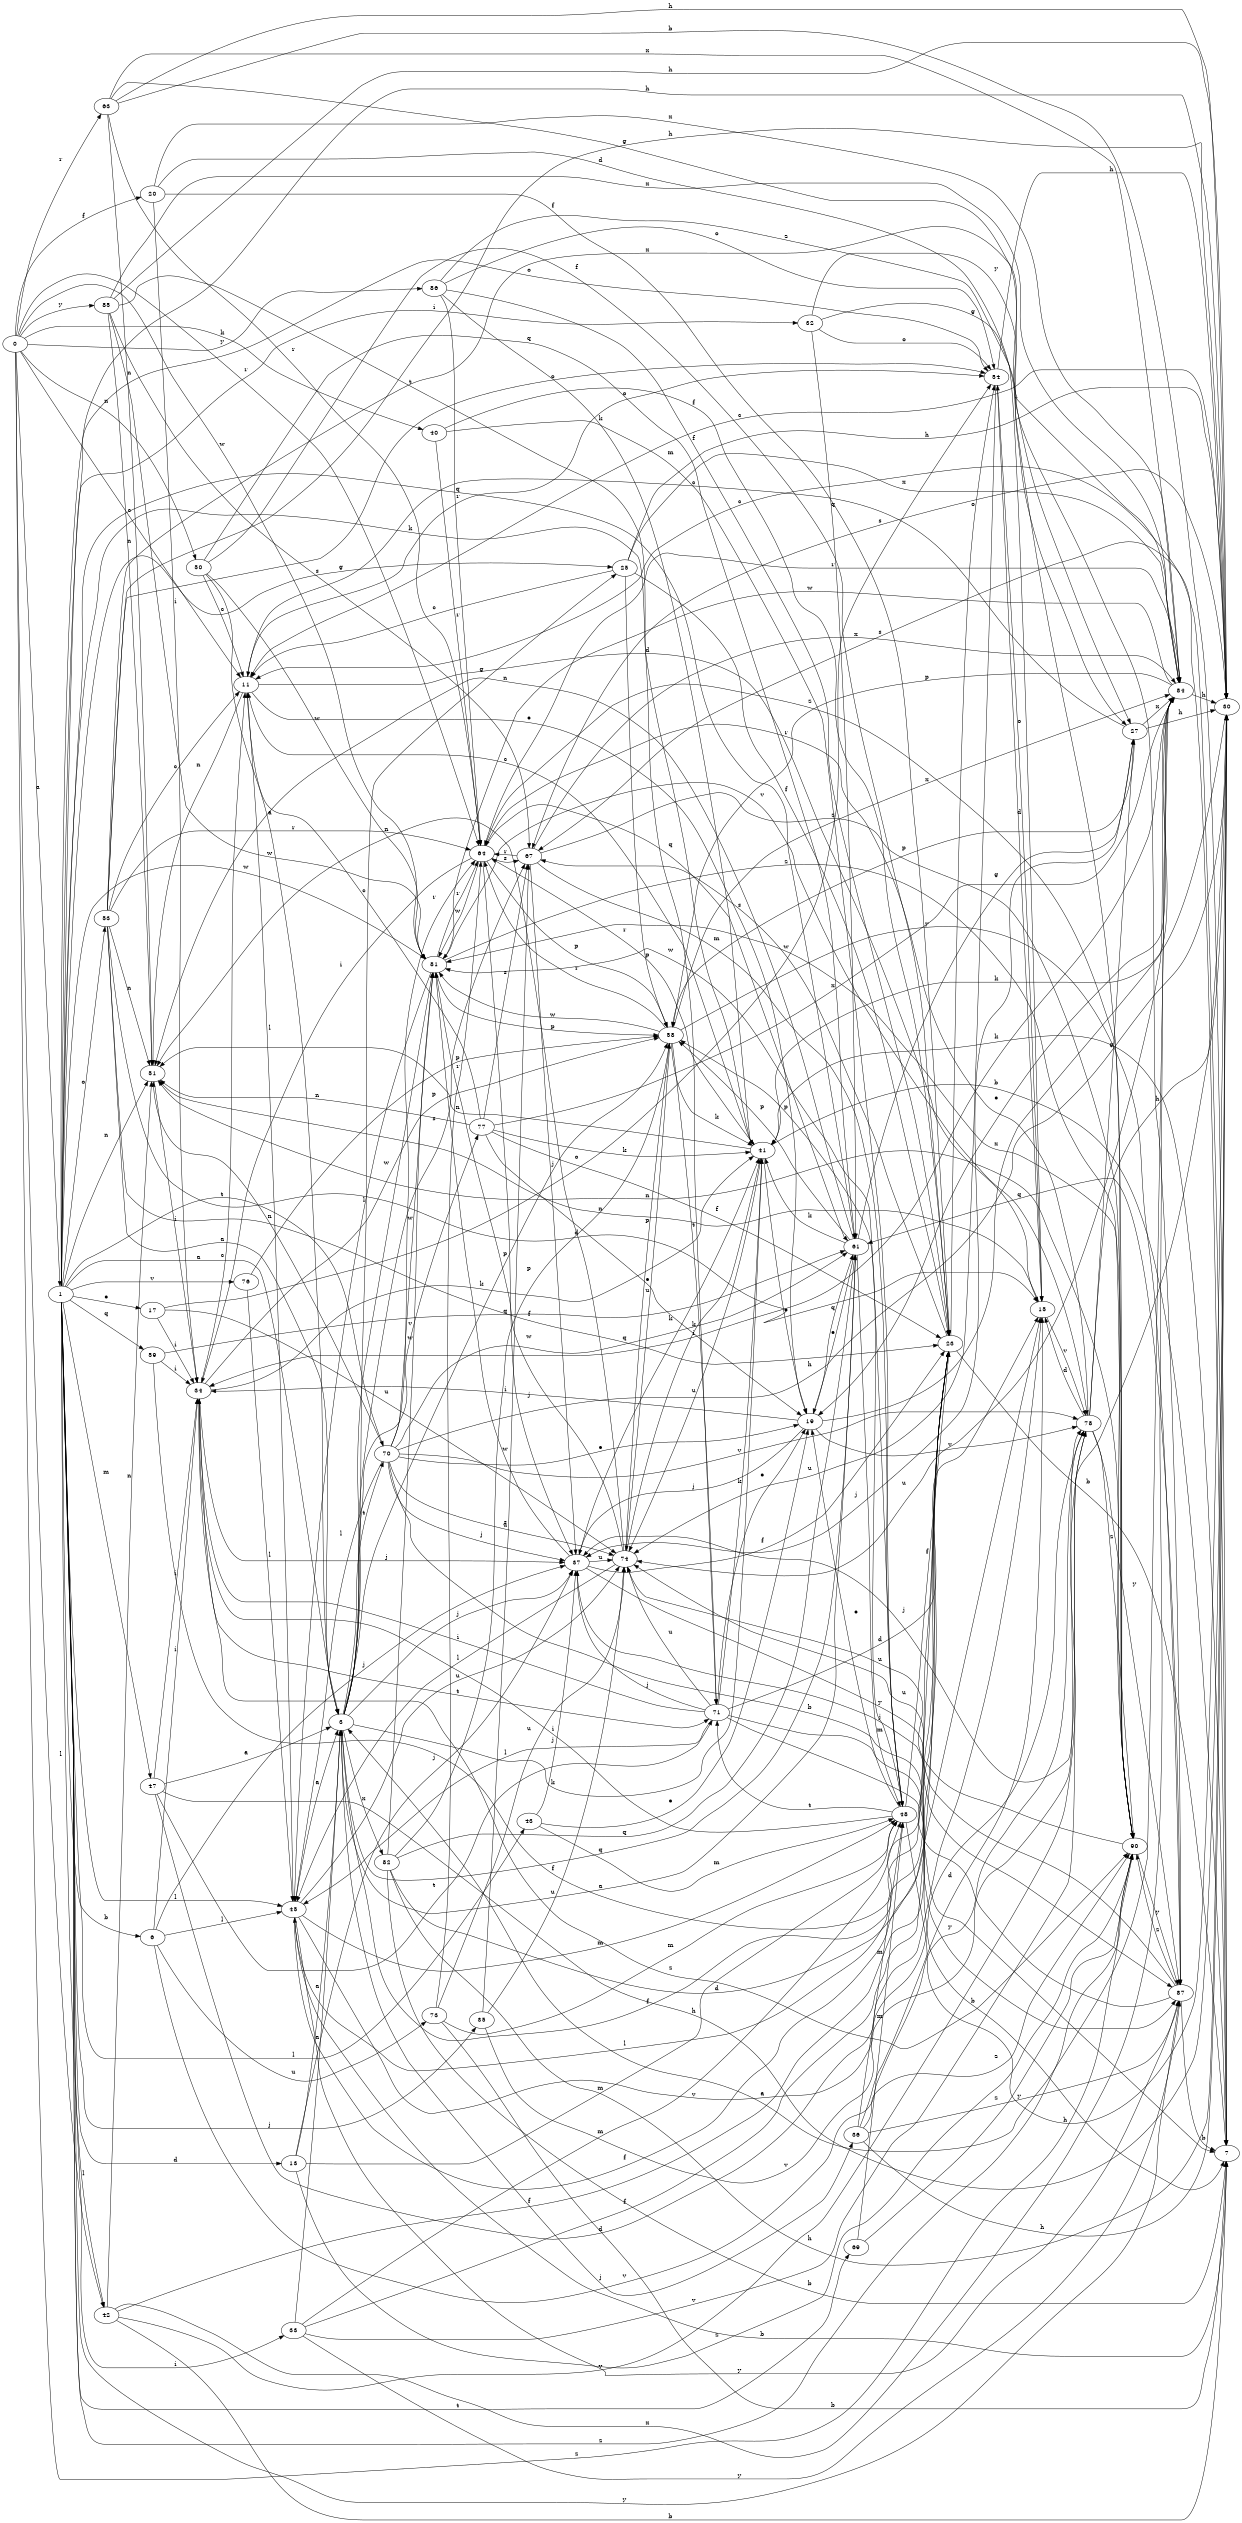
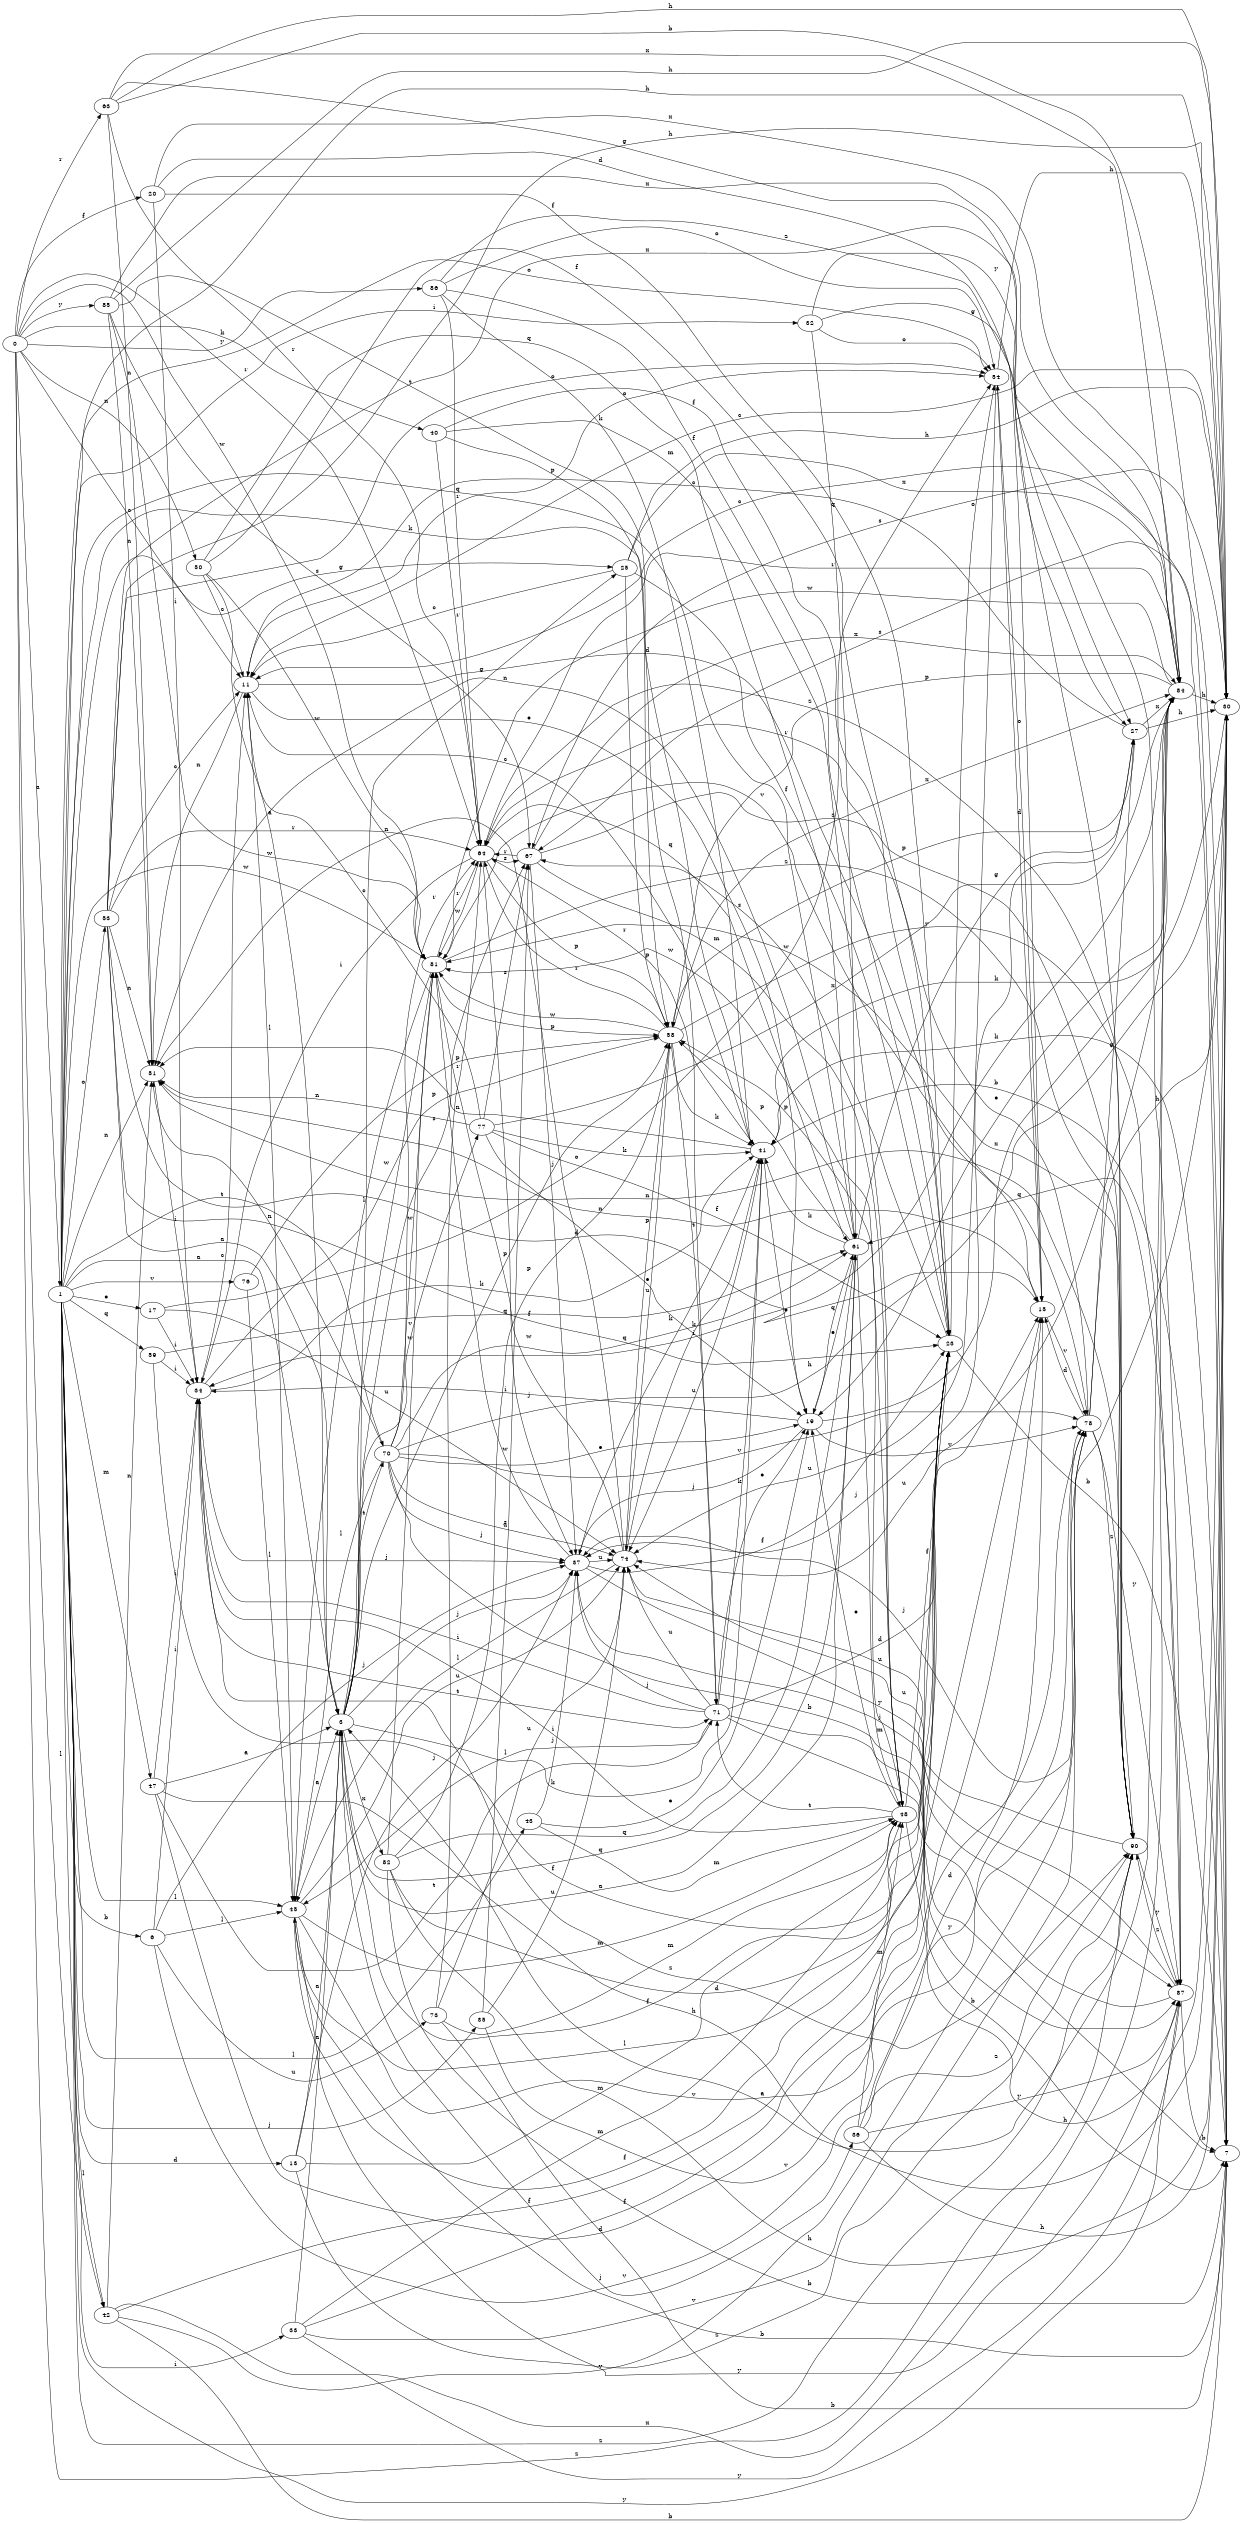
none -> (645, 725)
(856, 2247) -> none
